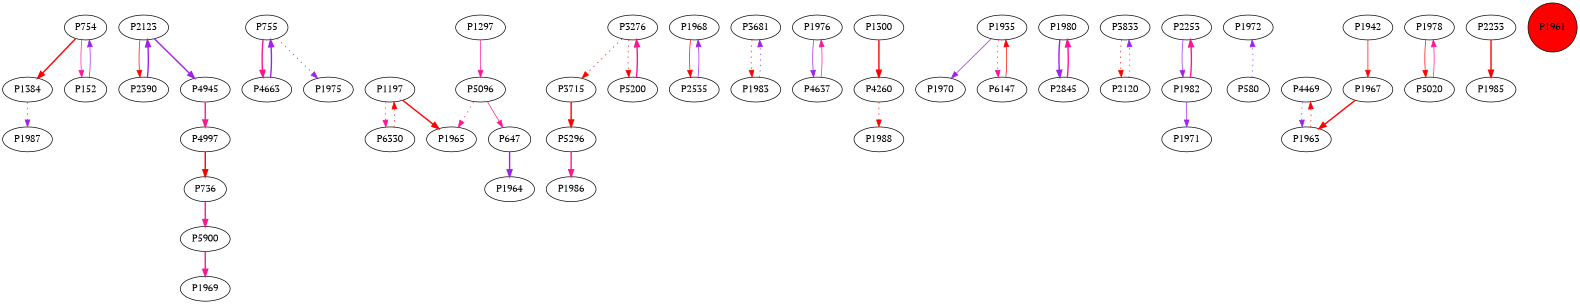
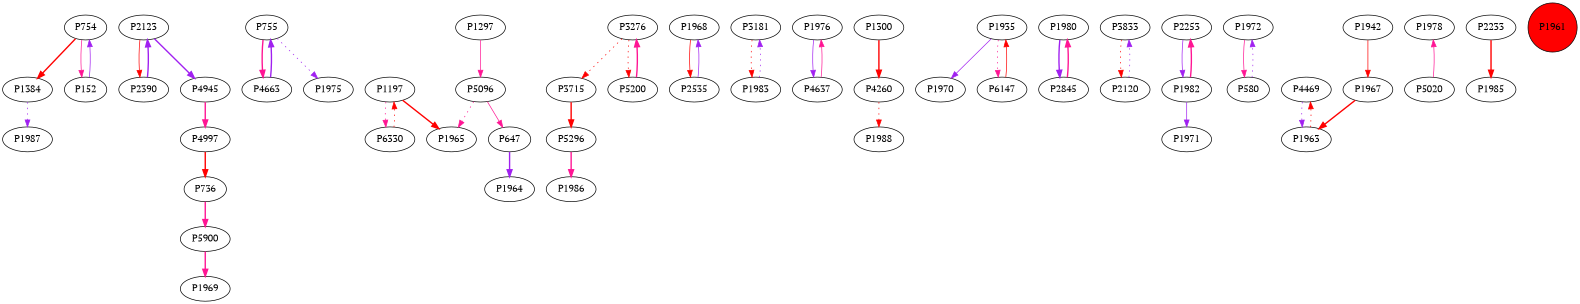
(756, 27) -> (756, 27)
none -> (1244, 55)
(1425, 55) -> none
